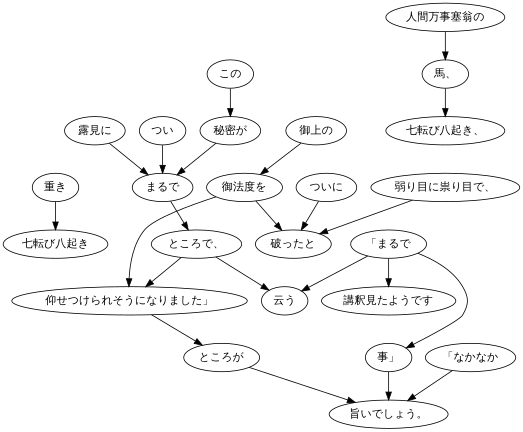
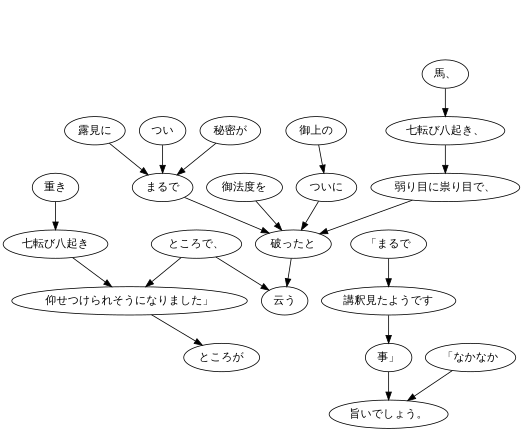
(445, 17) -> none
(230, 74) -> none
none -> (445, 155)
(284, 156) -> (321, 155)
(179, 216) -> (223, 214)
(155, 222) -> (89, 270)
(338, 272) -> (290, 269)
(467, 301) -> (389, 325)
(298, 384) -> none
